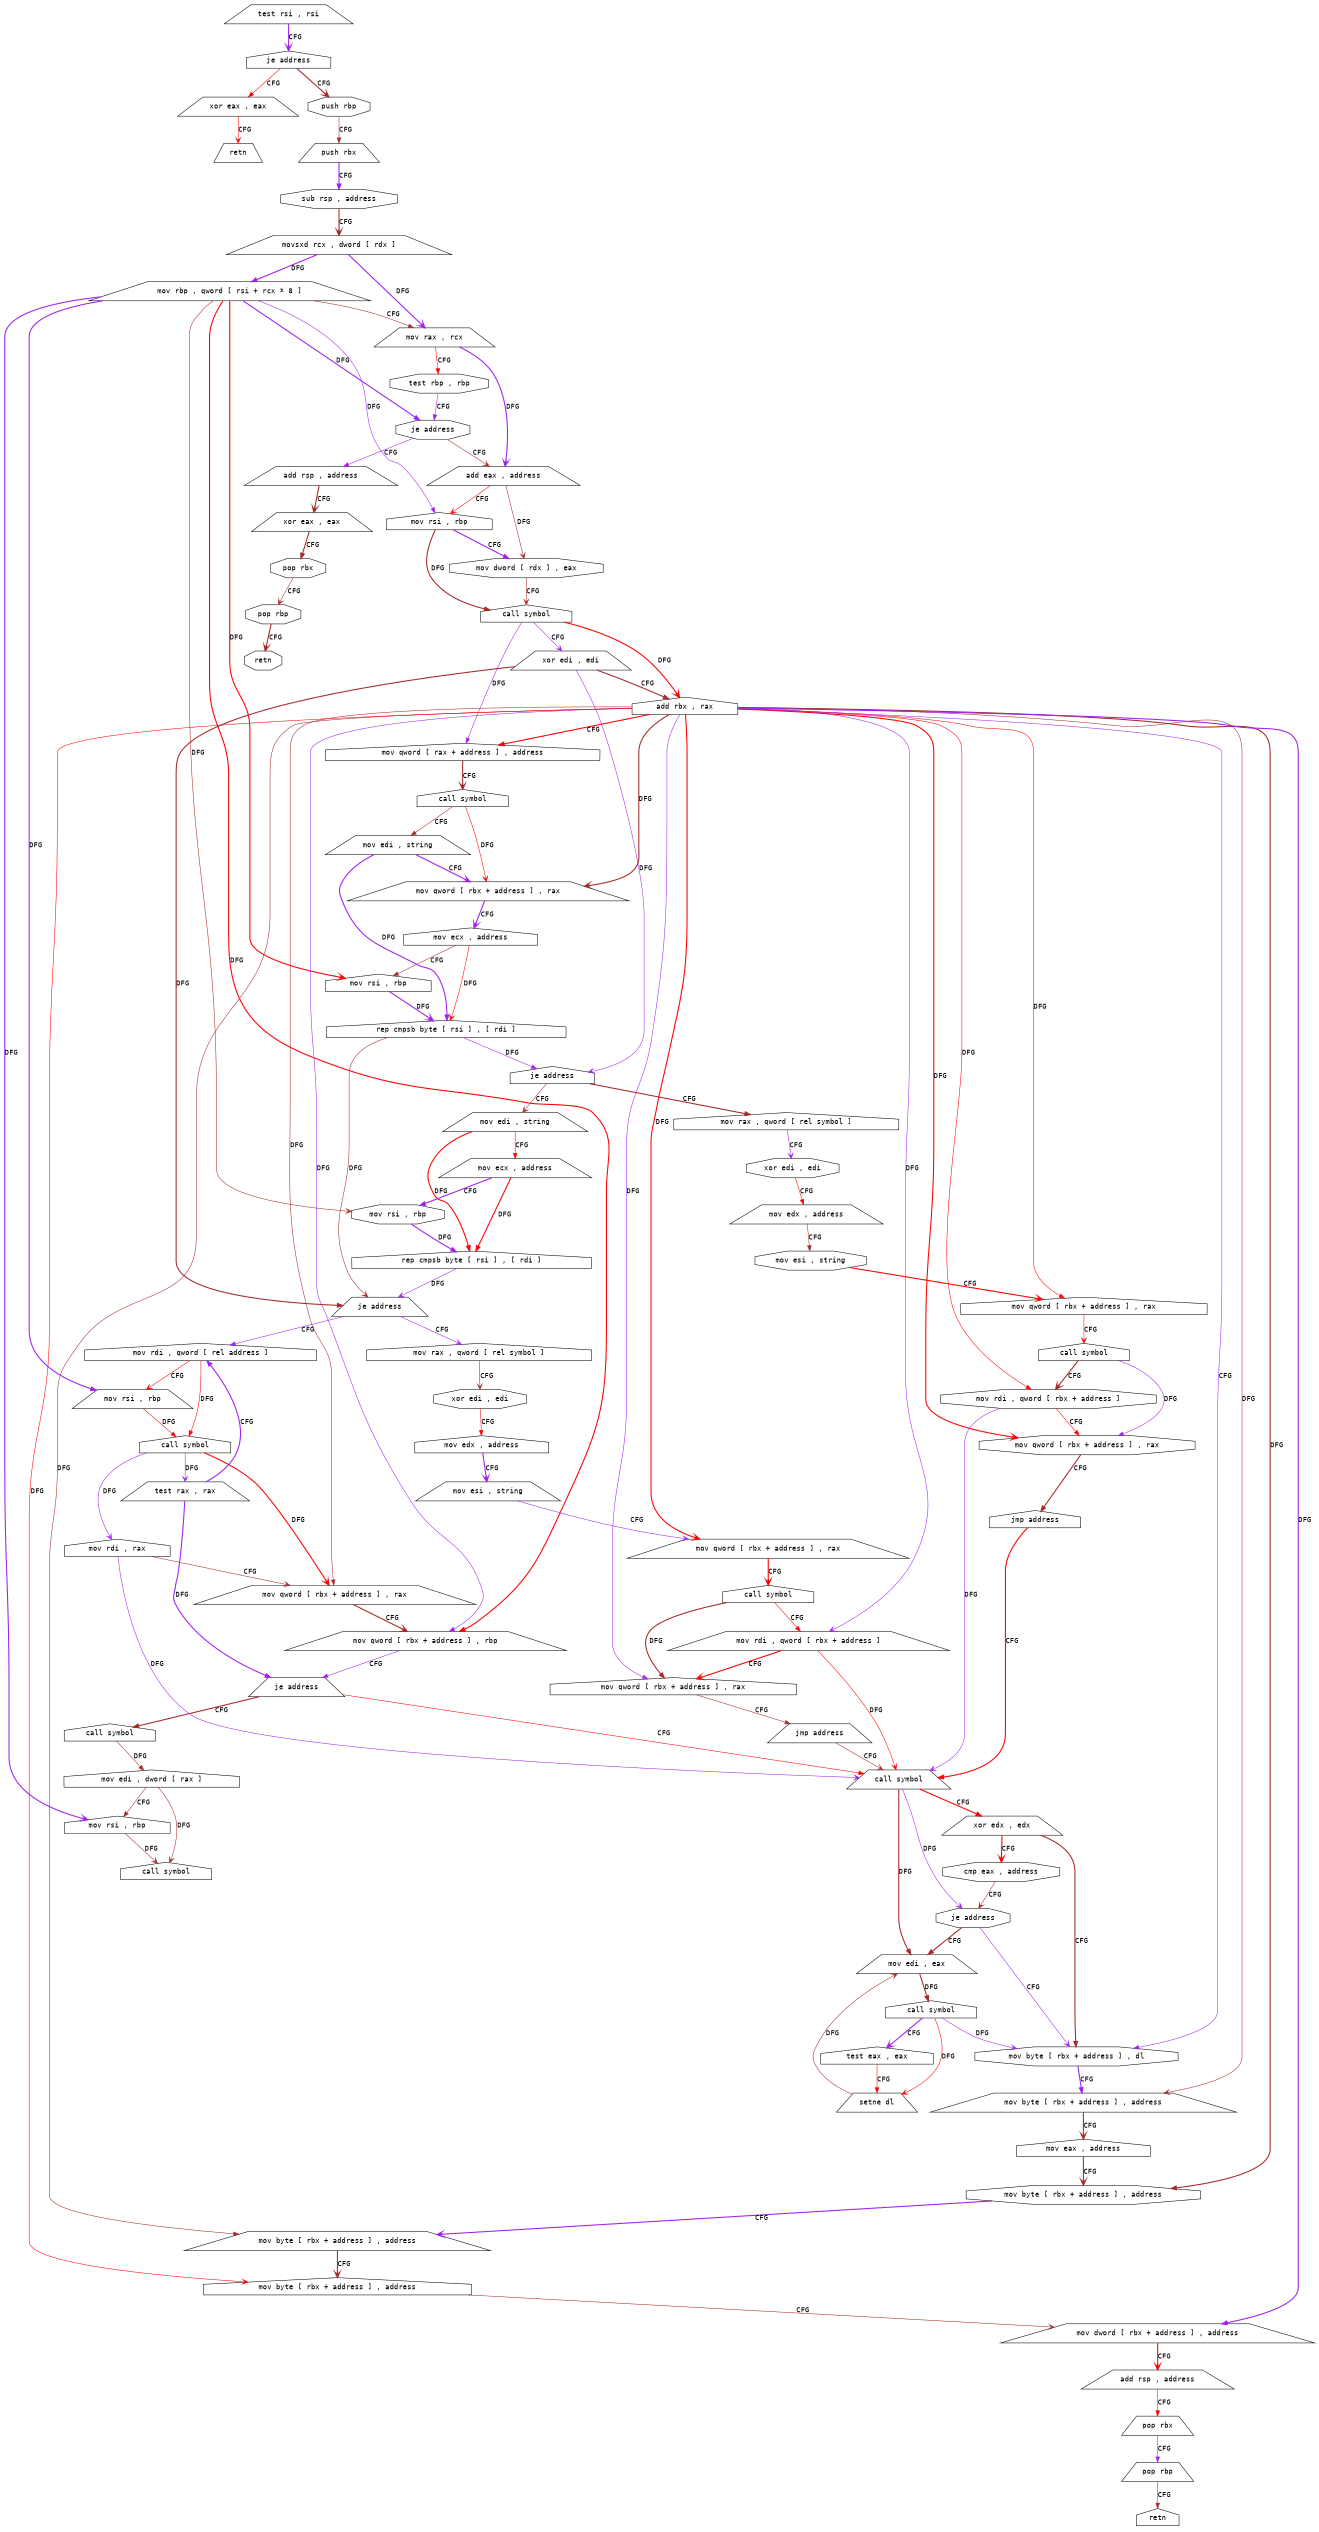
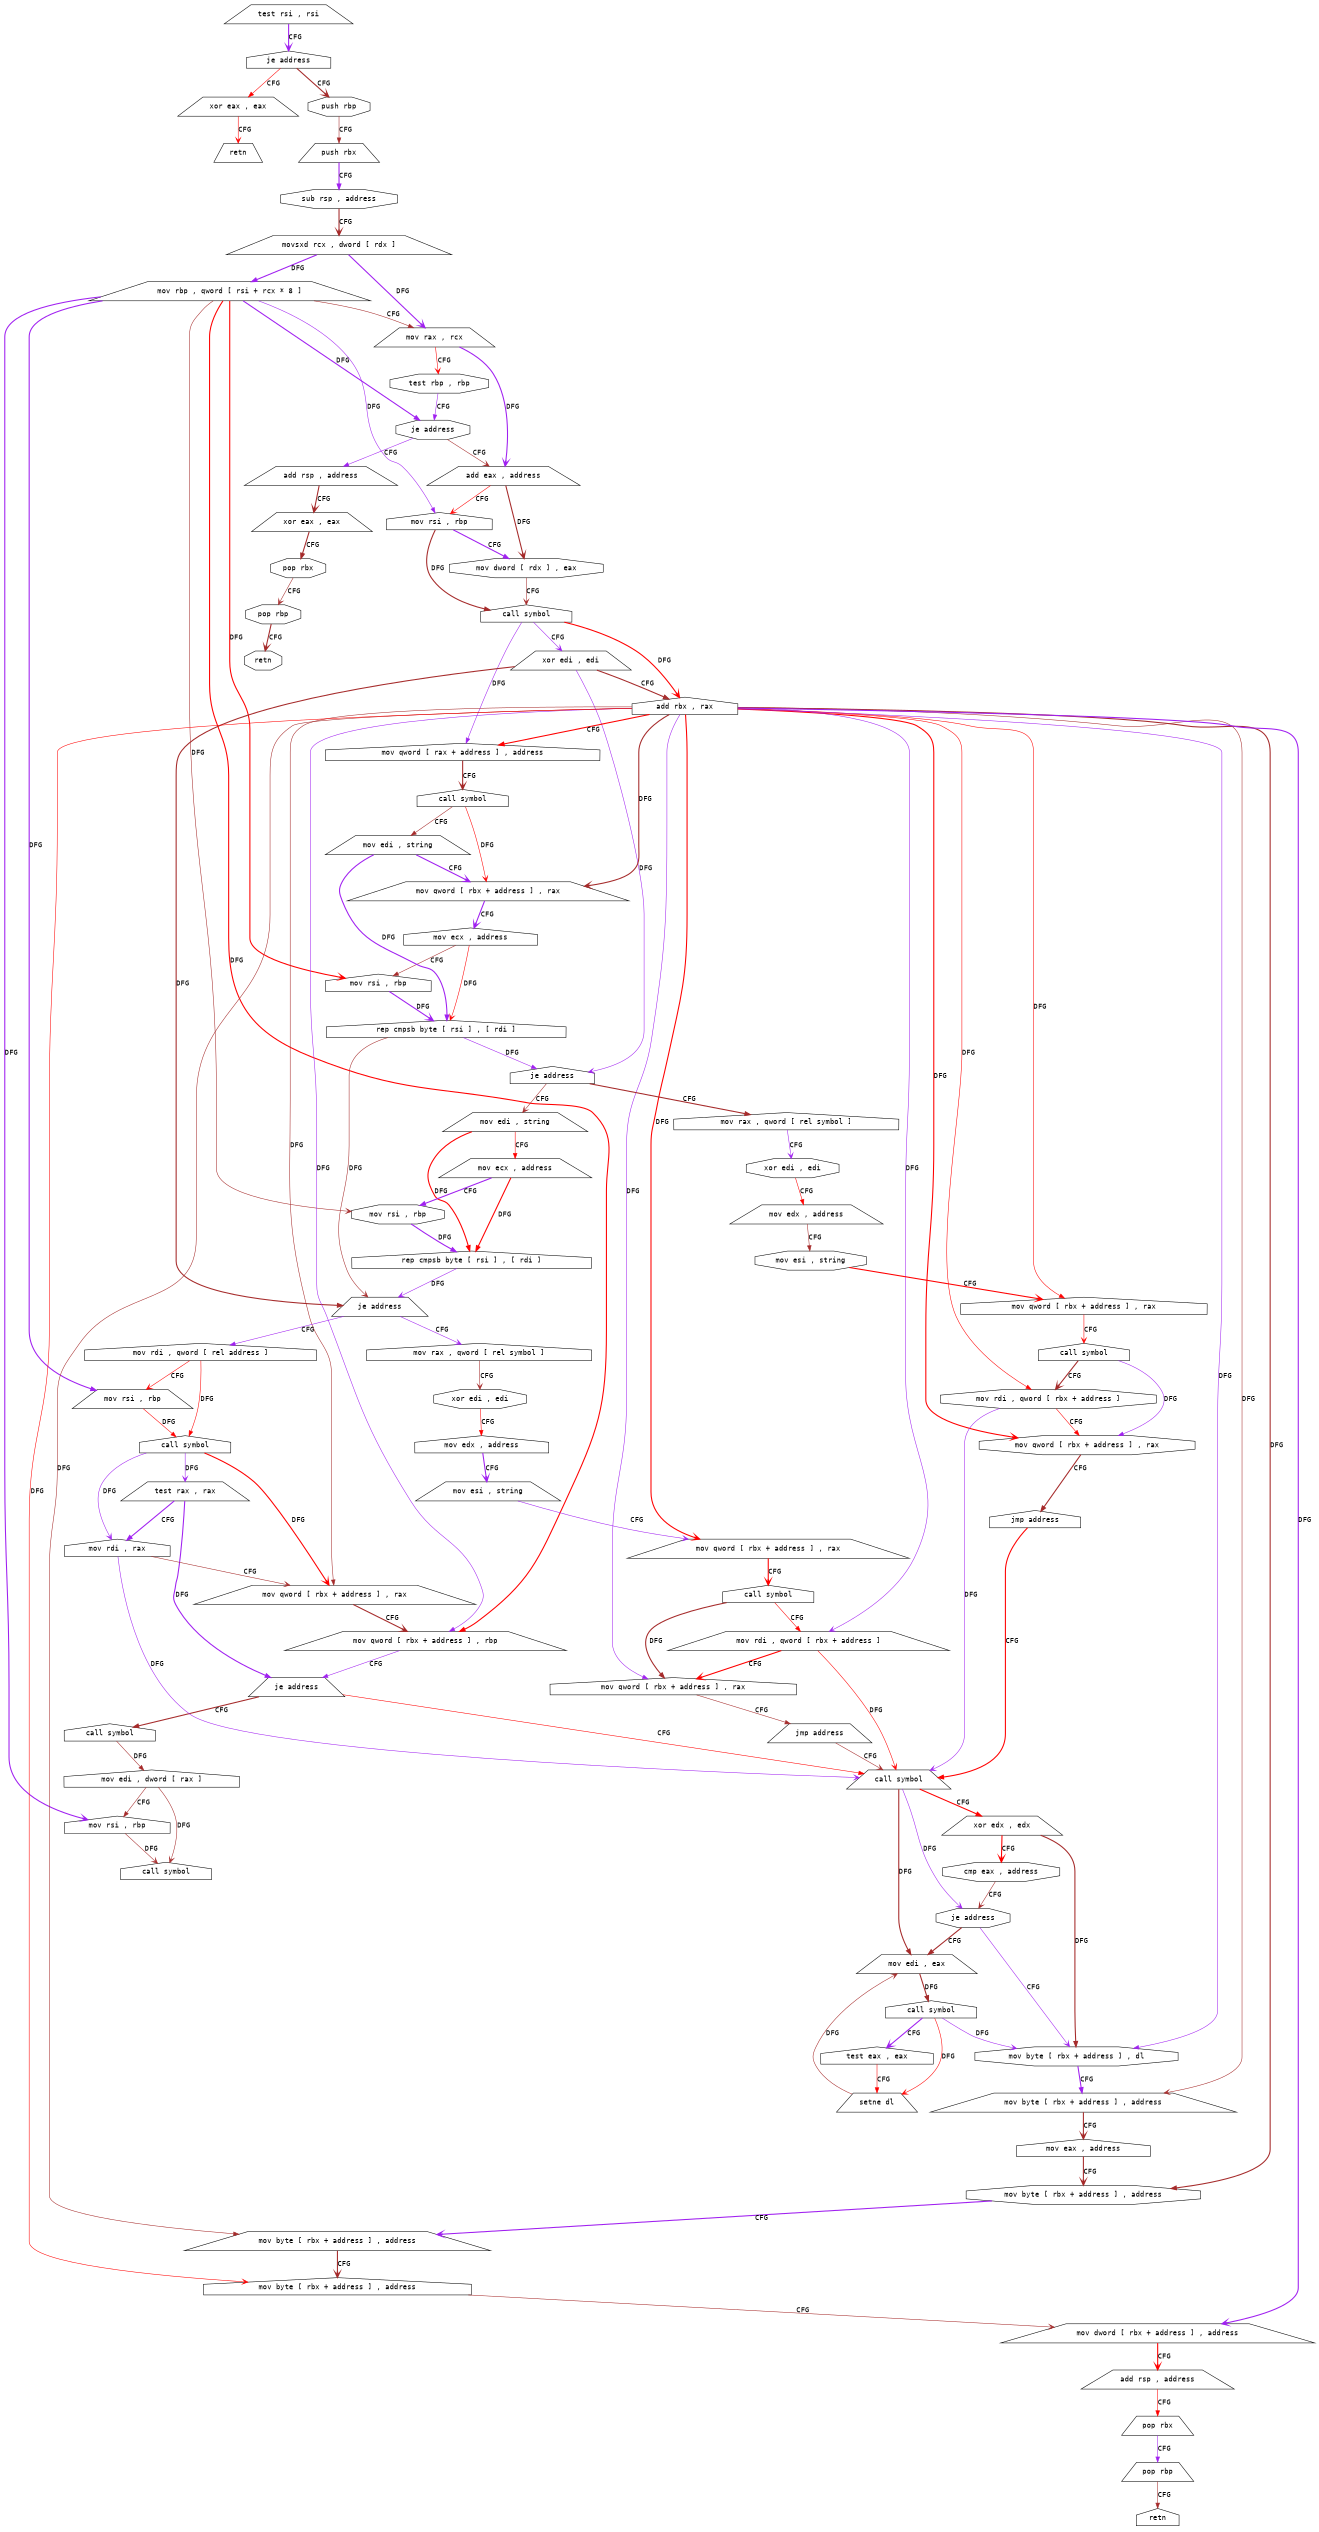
(437, 358) -> (437, 358)
(514, 519) -> (514, 519)
(1298, 1274) -> (1298, 1274)
(1225, 1376) -> (1225, 1376)
(240, 1427) -> (153, 1519)
(1082, 1941) -> (1082, 1941)
